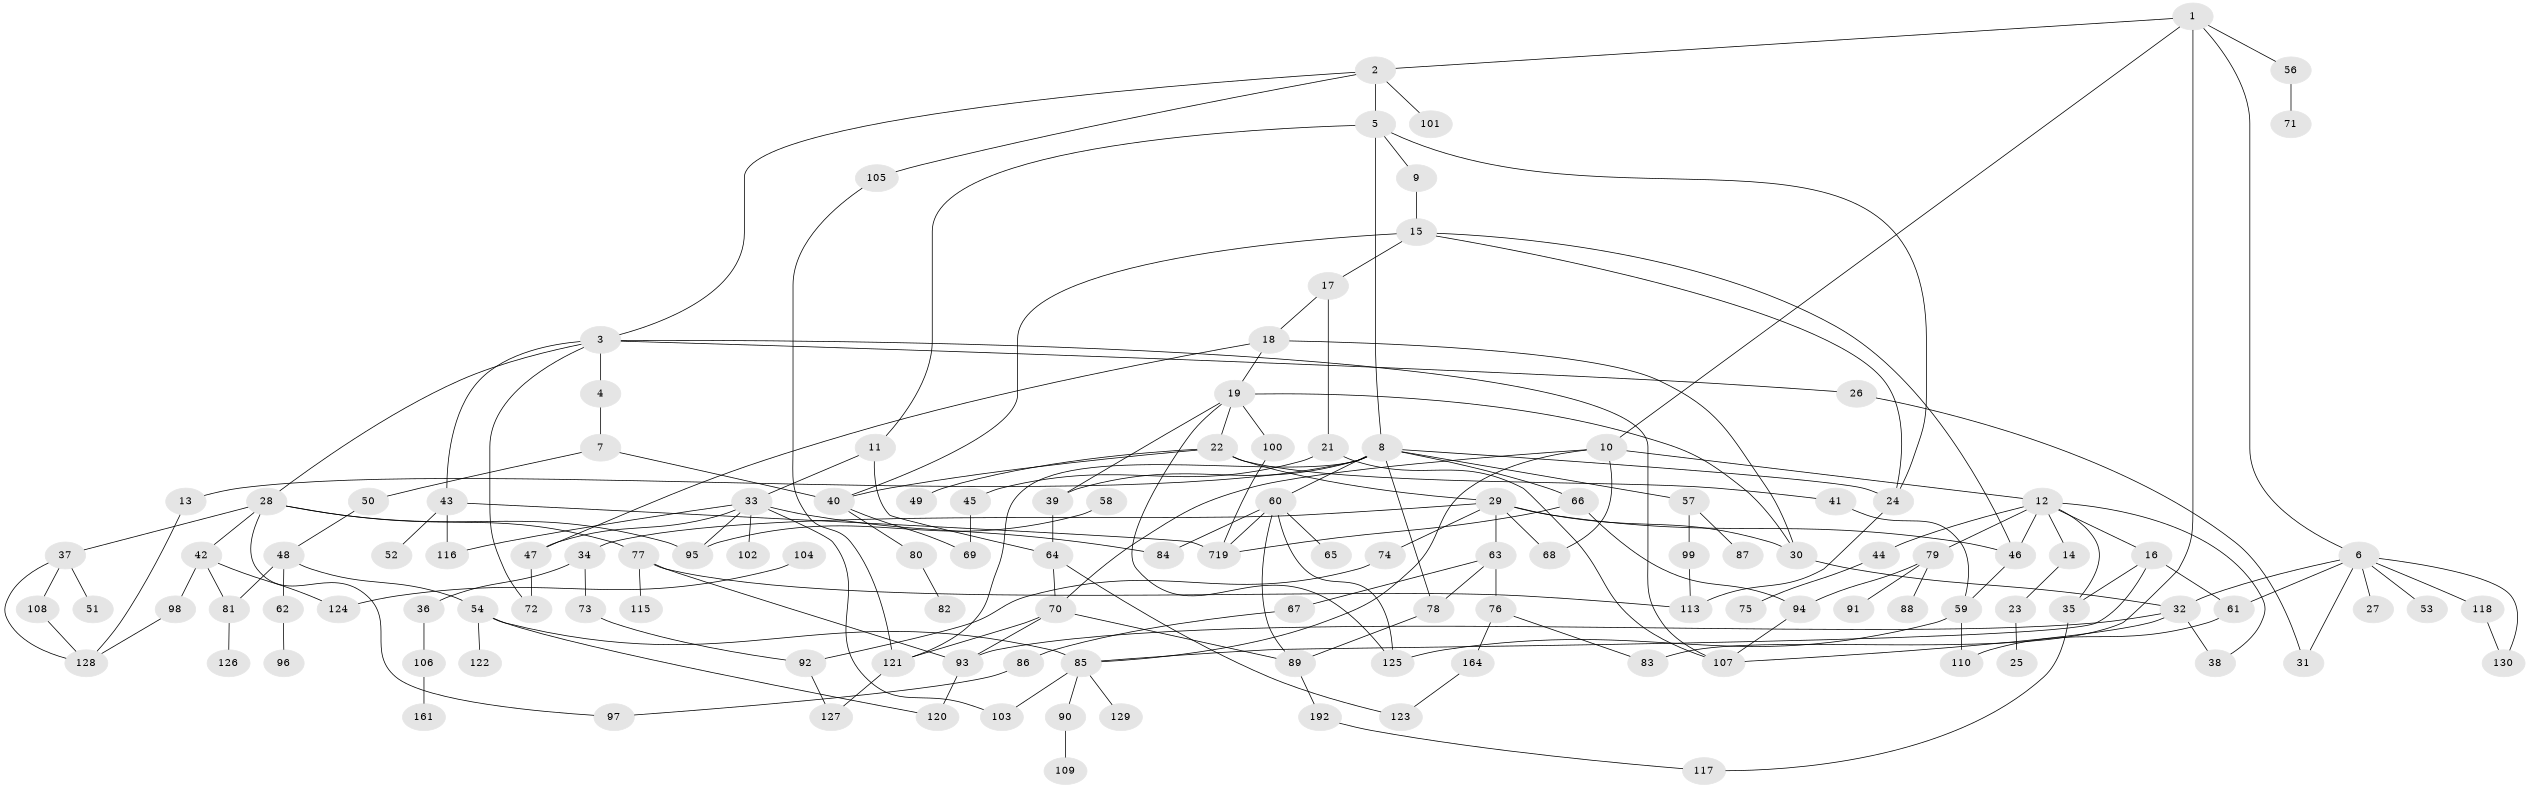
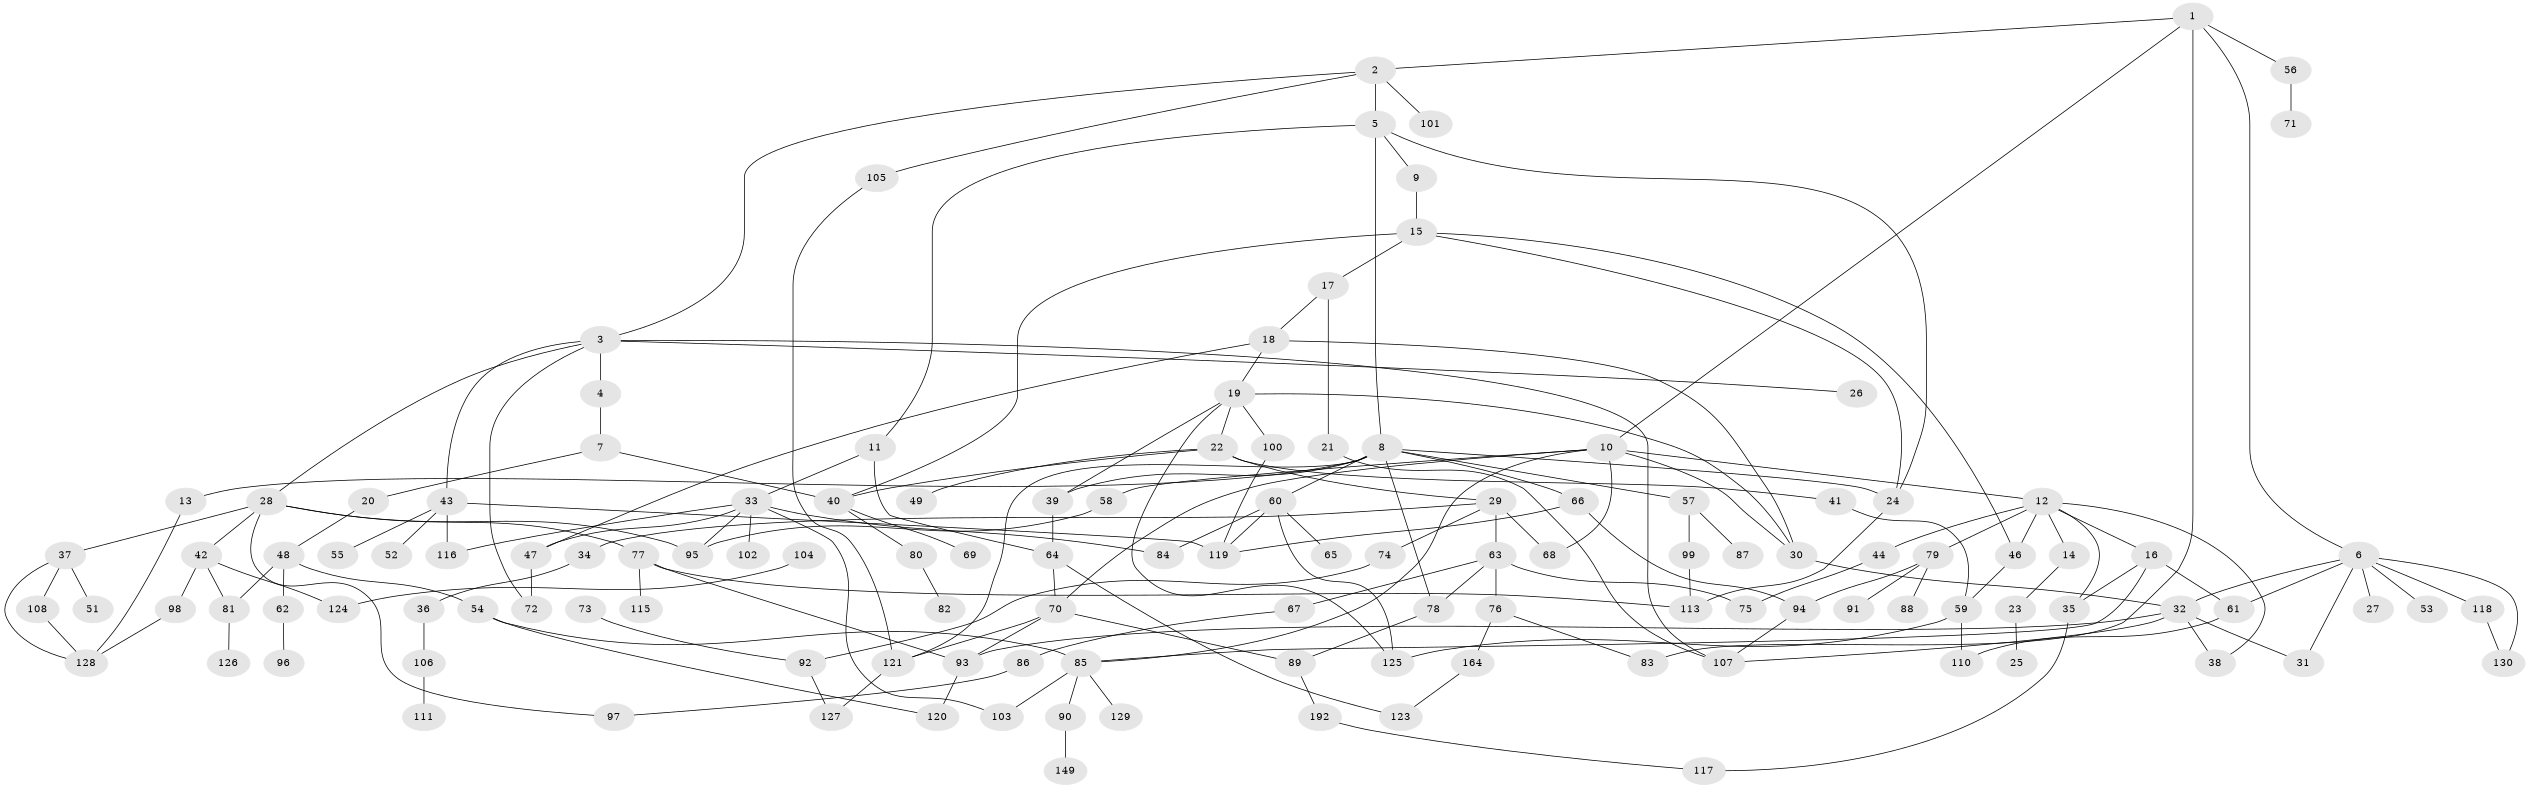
none -> (1354, 466)
(2122, 476) -> (2241, 637)
(369, 502) -> (369, 502)
(970, 502) -> none
(1649, 524) -> (1704, 482)
(1756, 529) -> none
none -> (338, 555)
(1219, 555) -> (1219, 555)
(1262, 578) -> none
(585, 582) -> none
none -> (1621, 582)
(480, 663) -> none
(424, 717) -> (424, 717)
(1065, 771) -> (1065, 771)
